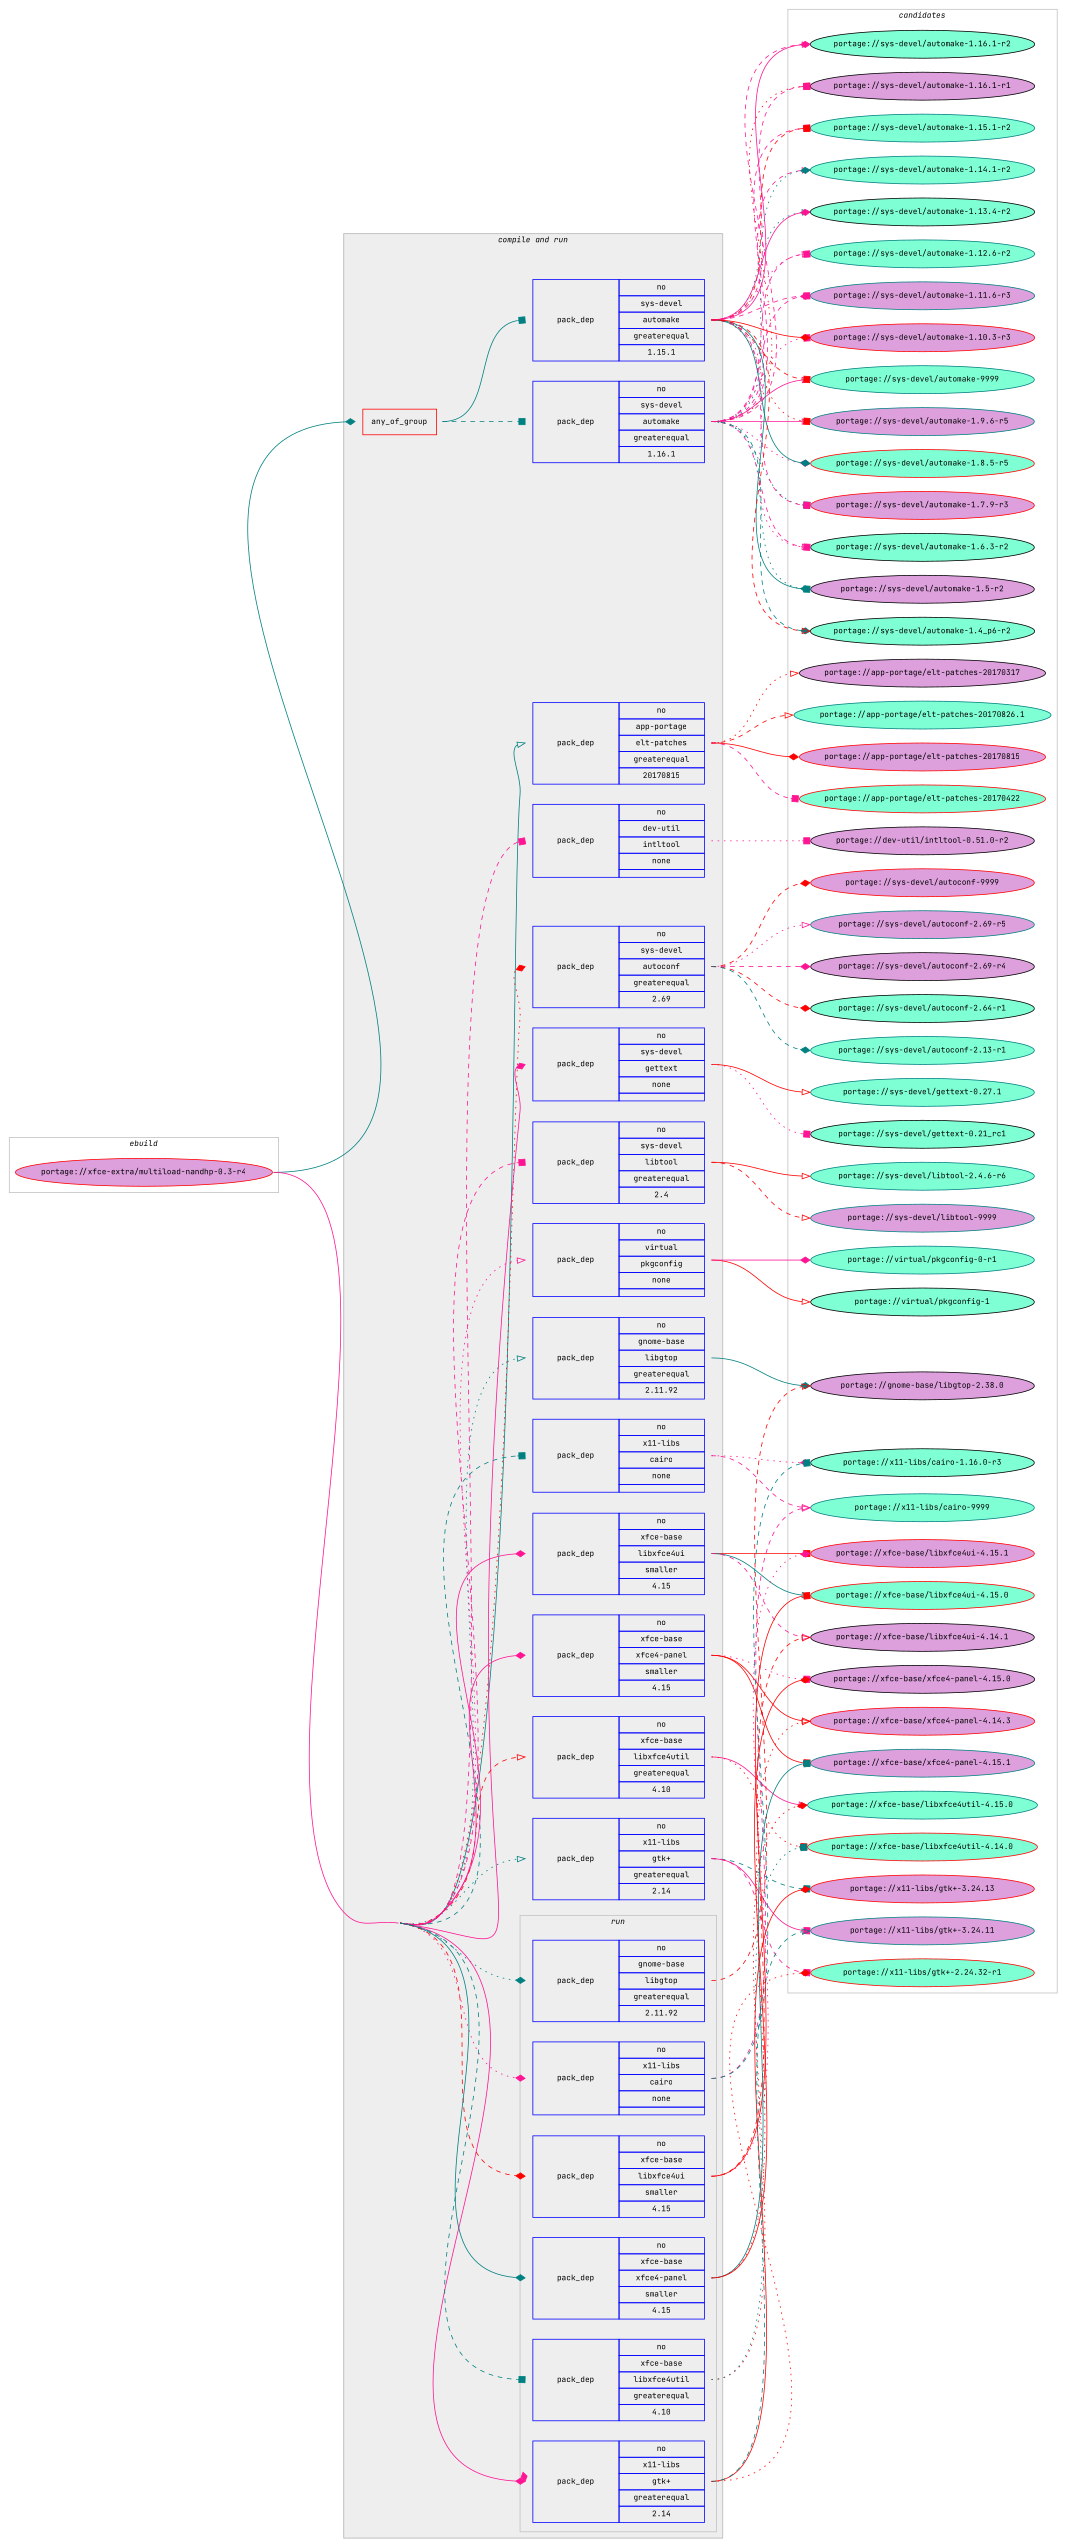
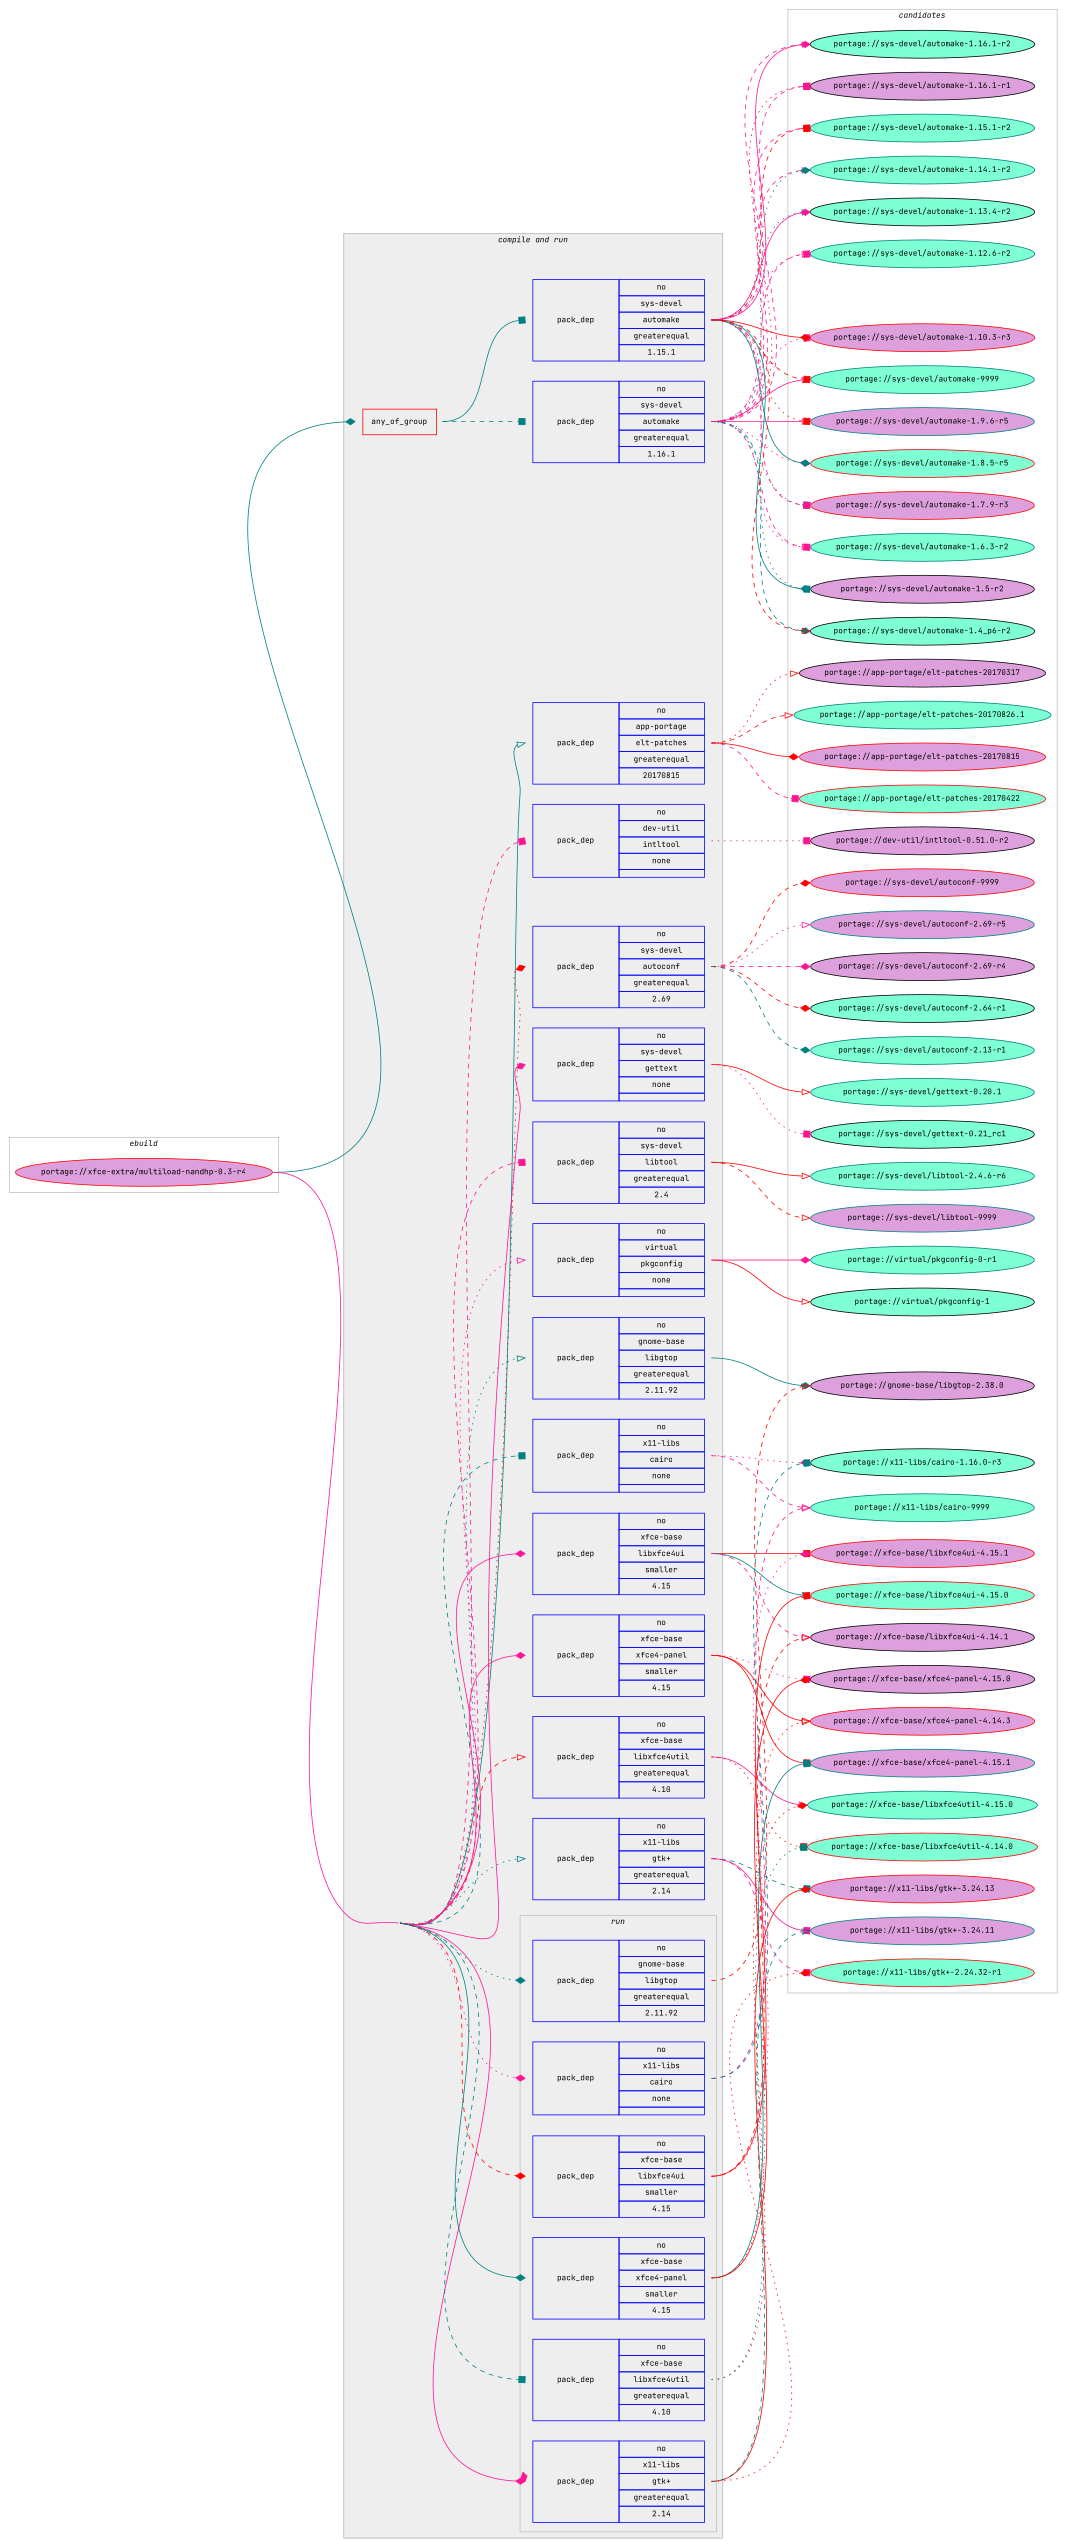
(923, 296) -> none
(923, 547) -> (923, 547)
(923, 1092) -> (923, 1092)
